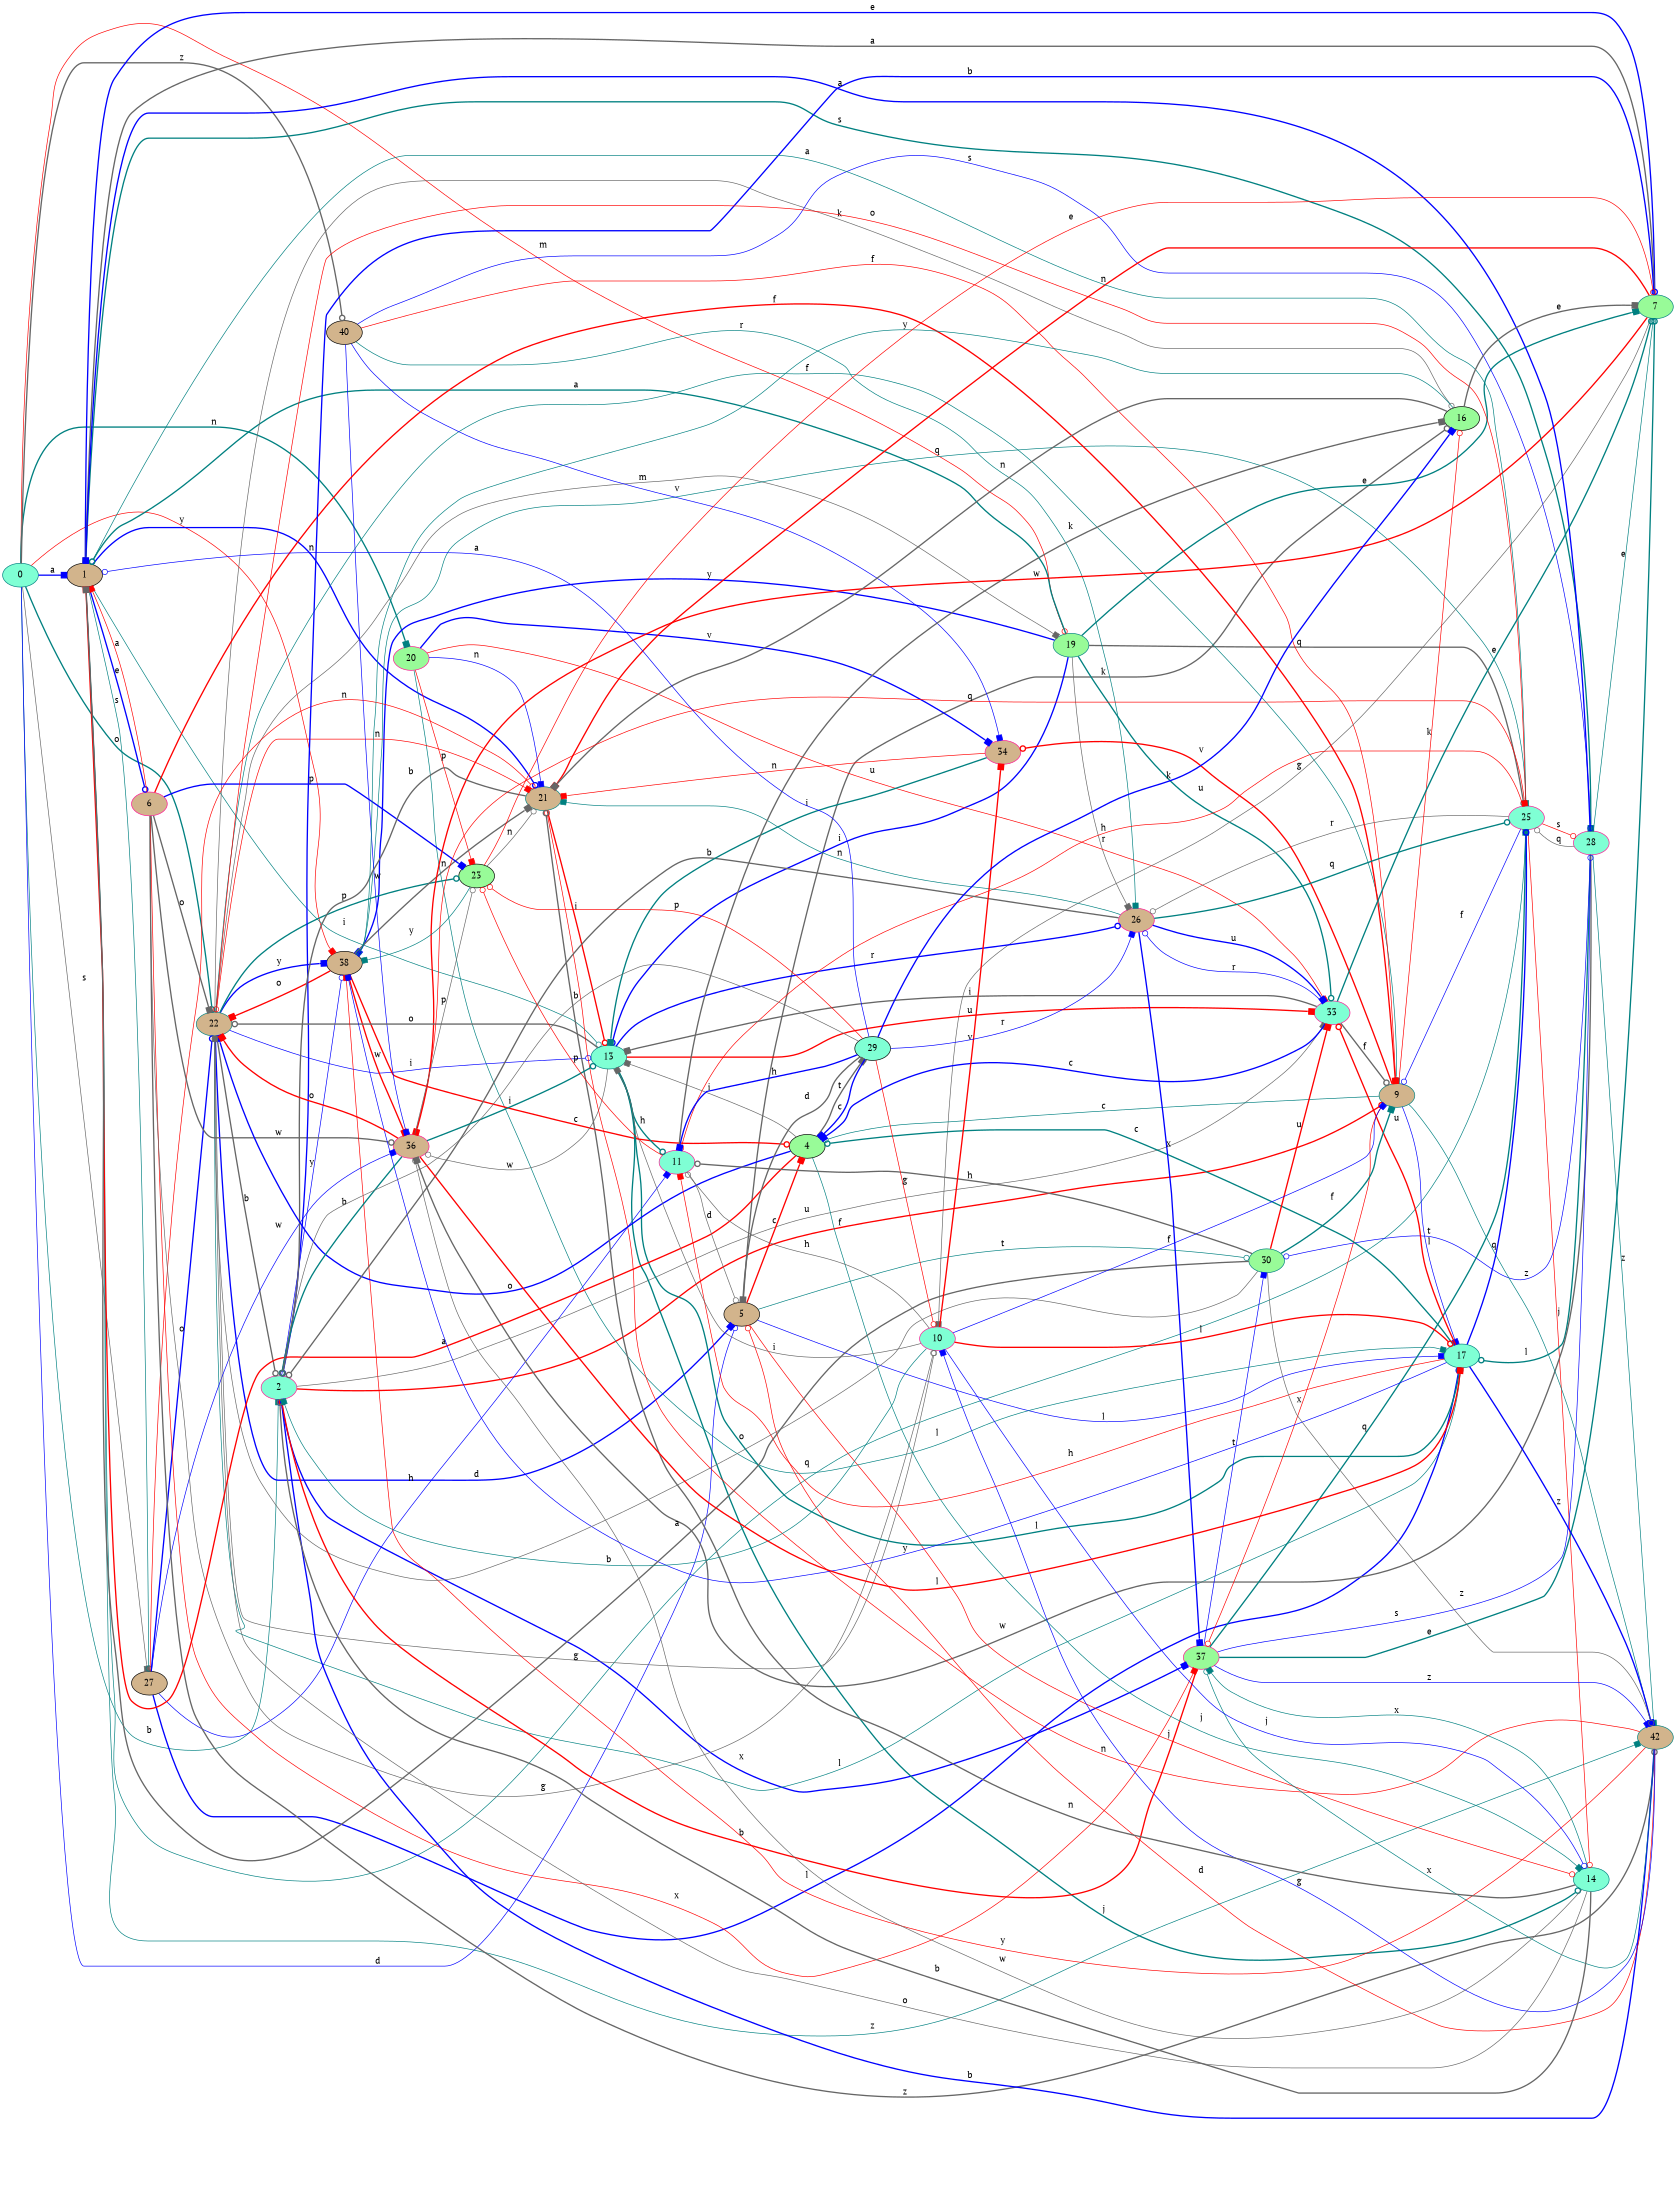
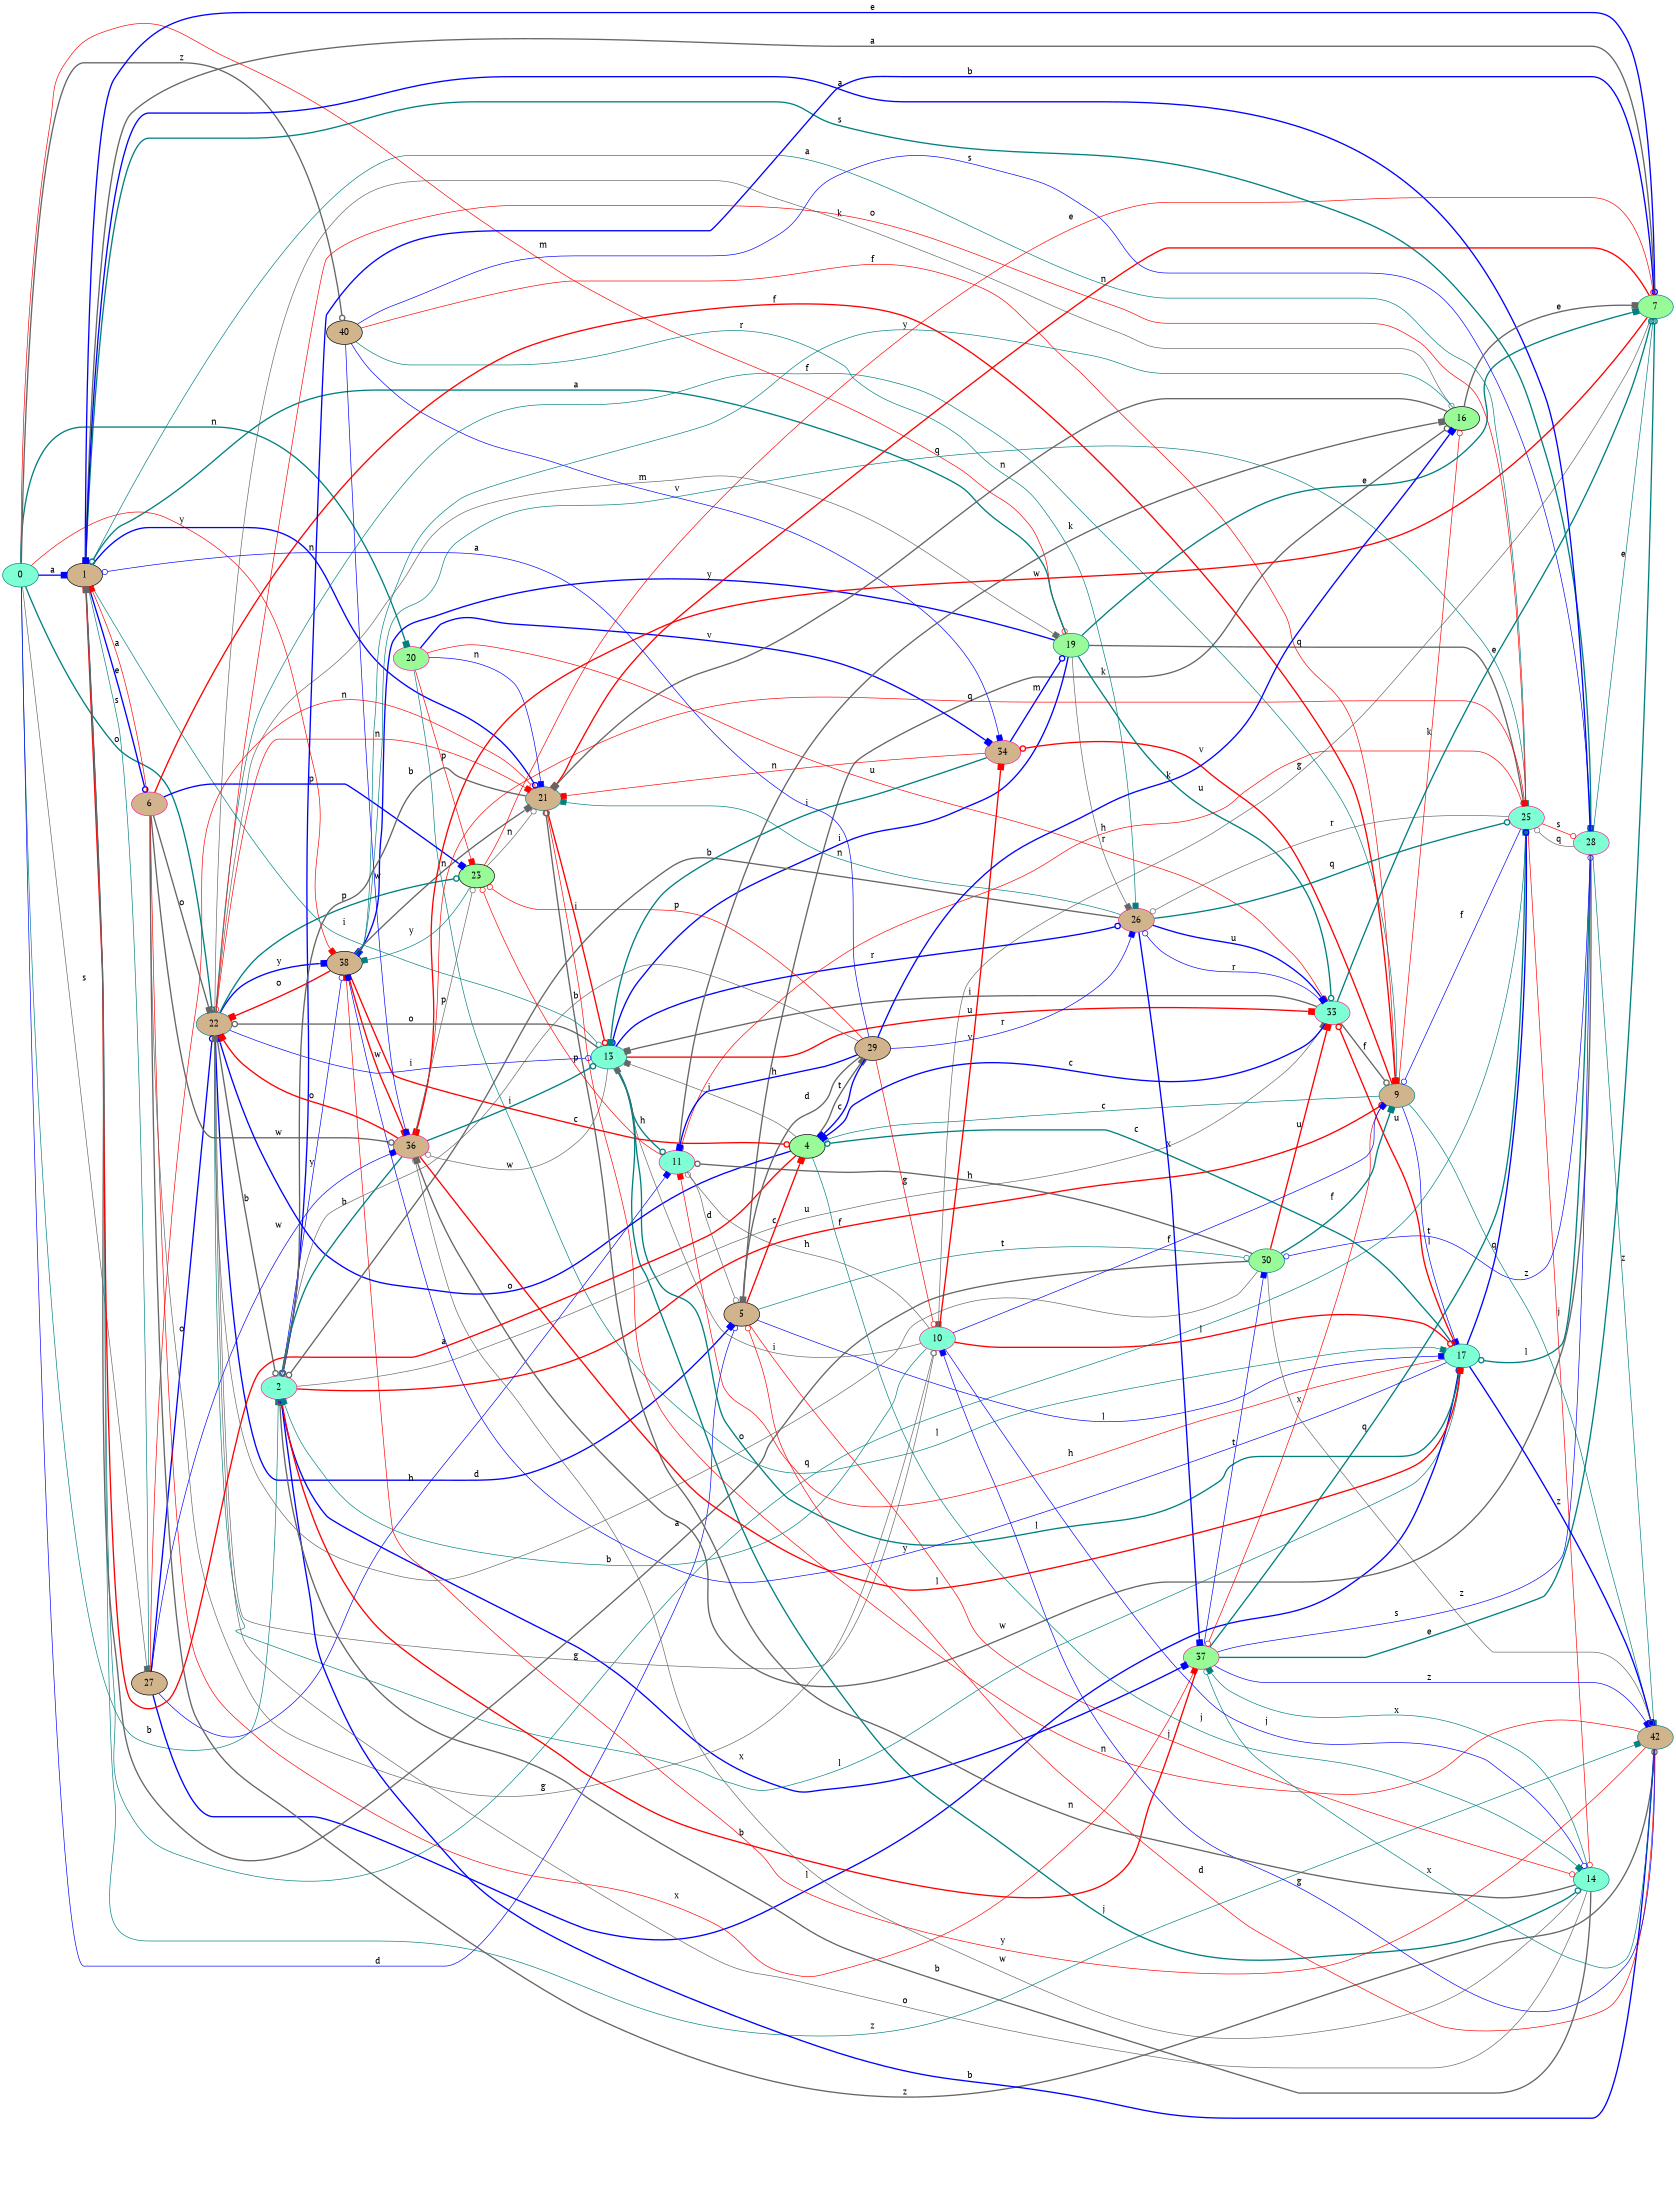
none -> (1038, 697)
(873, 1049) -> (873, 1049)
